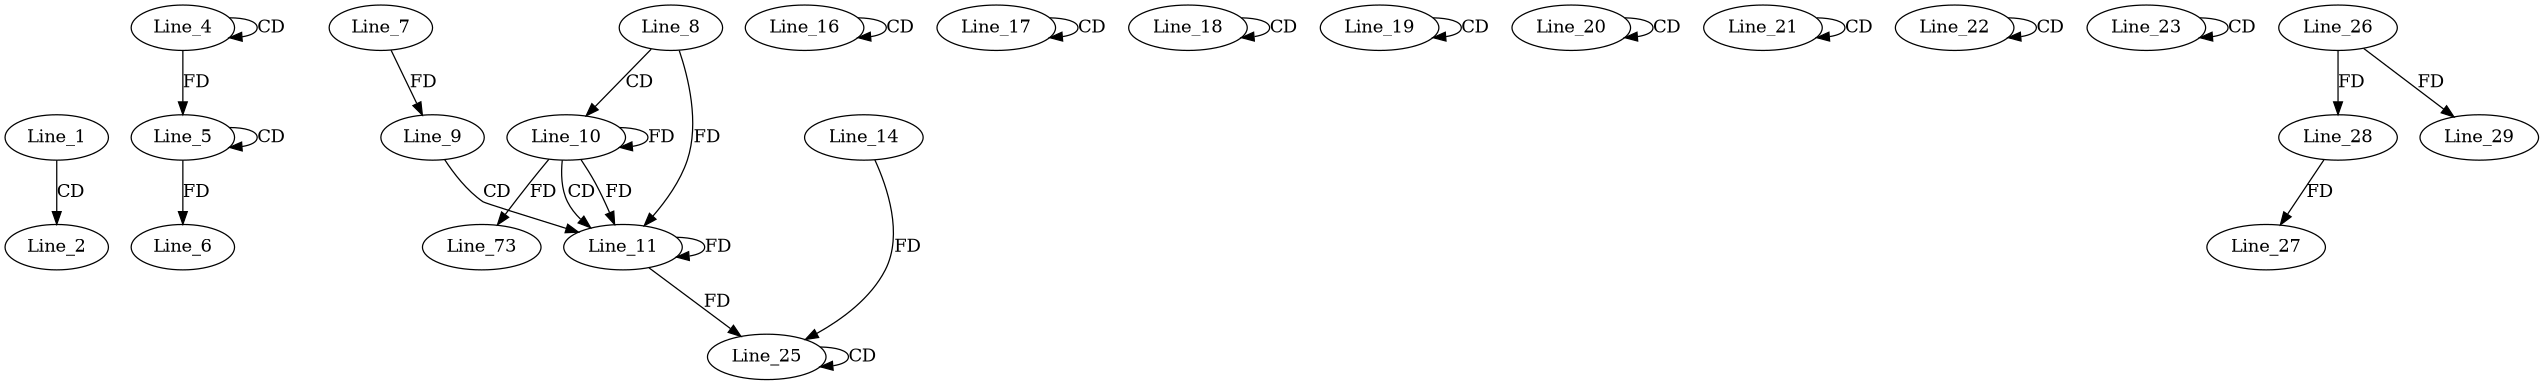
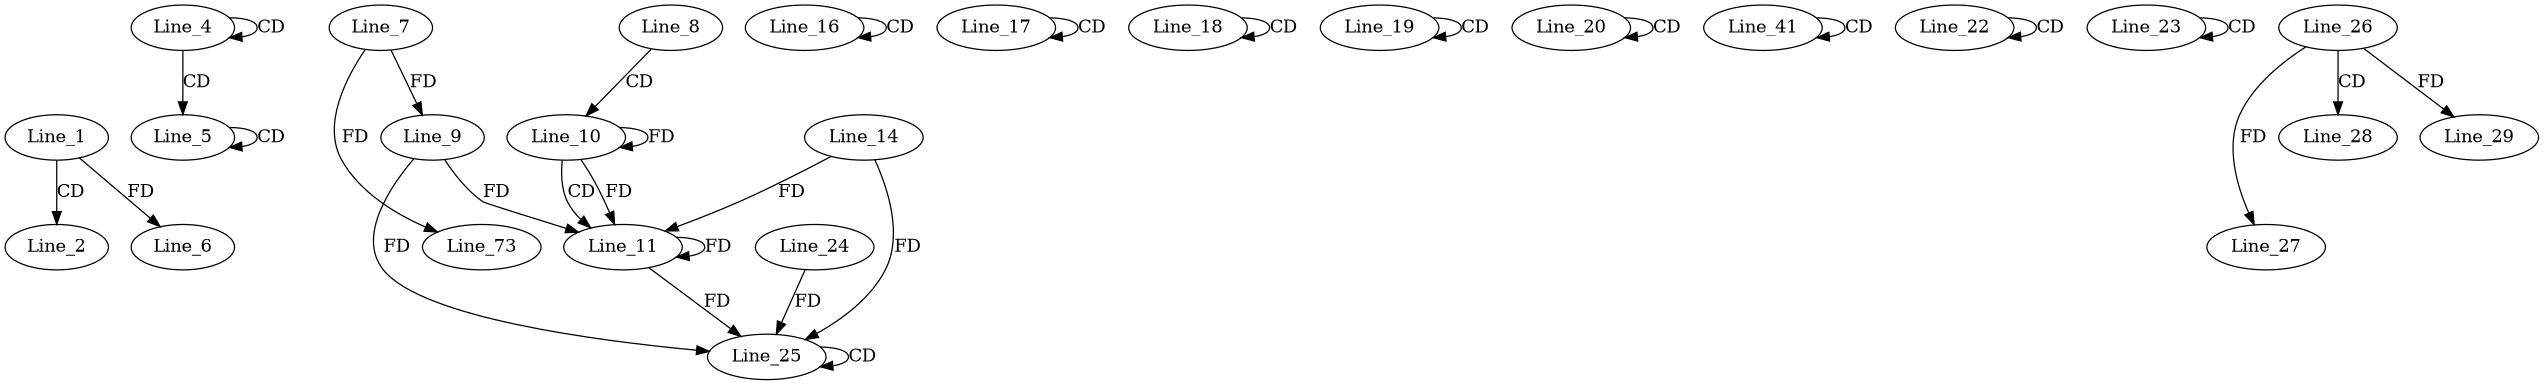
(1763, 28) -> (1763, 28)
(197, 83) -> (197, 83)
(2352, 83) -> (2352, 83)
(692, 138) -> (755, 194)
(183, 186) -> (115, 188)
(527, 187) -> (340, 156)
(2306, 187) -> (2239, 117)
(497, 192) -> (497, 192)
none -> (815, 247)
none -> (474, 314)
